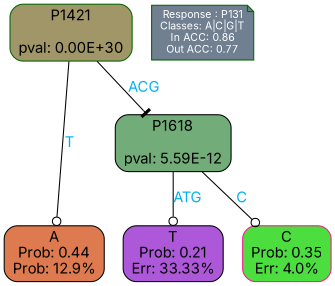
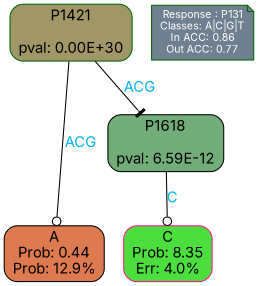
(70, 143) -> (81, 143)
(173, 143) -> (166, 143)
(173, 254) -> none
(287, 254) -> (168, 254)
